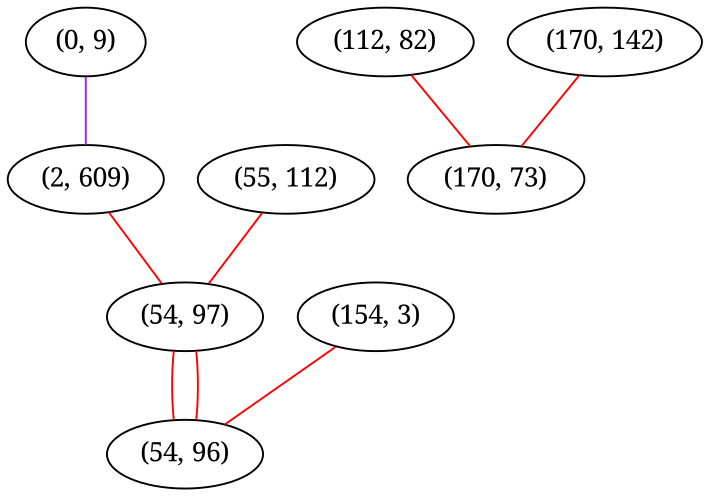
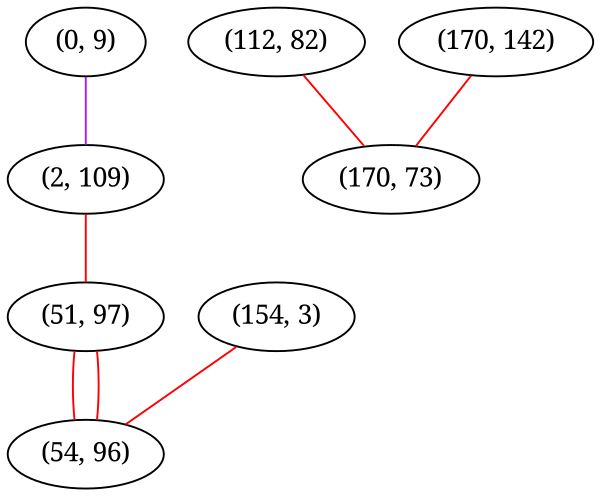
(86, 179) -> (86, 179)
(286, 179) -> none
(185, 317) -> (86, 317)
